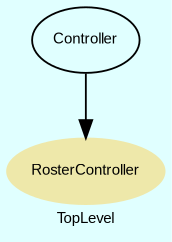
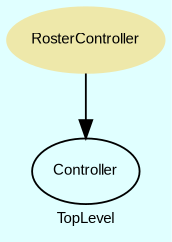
(86, 97) -> (86, 97)
